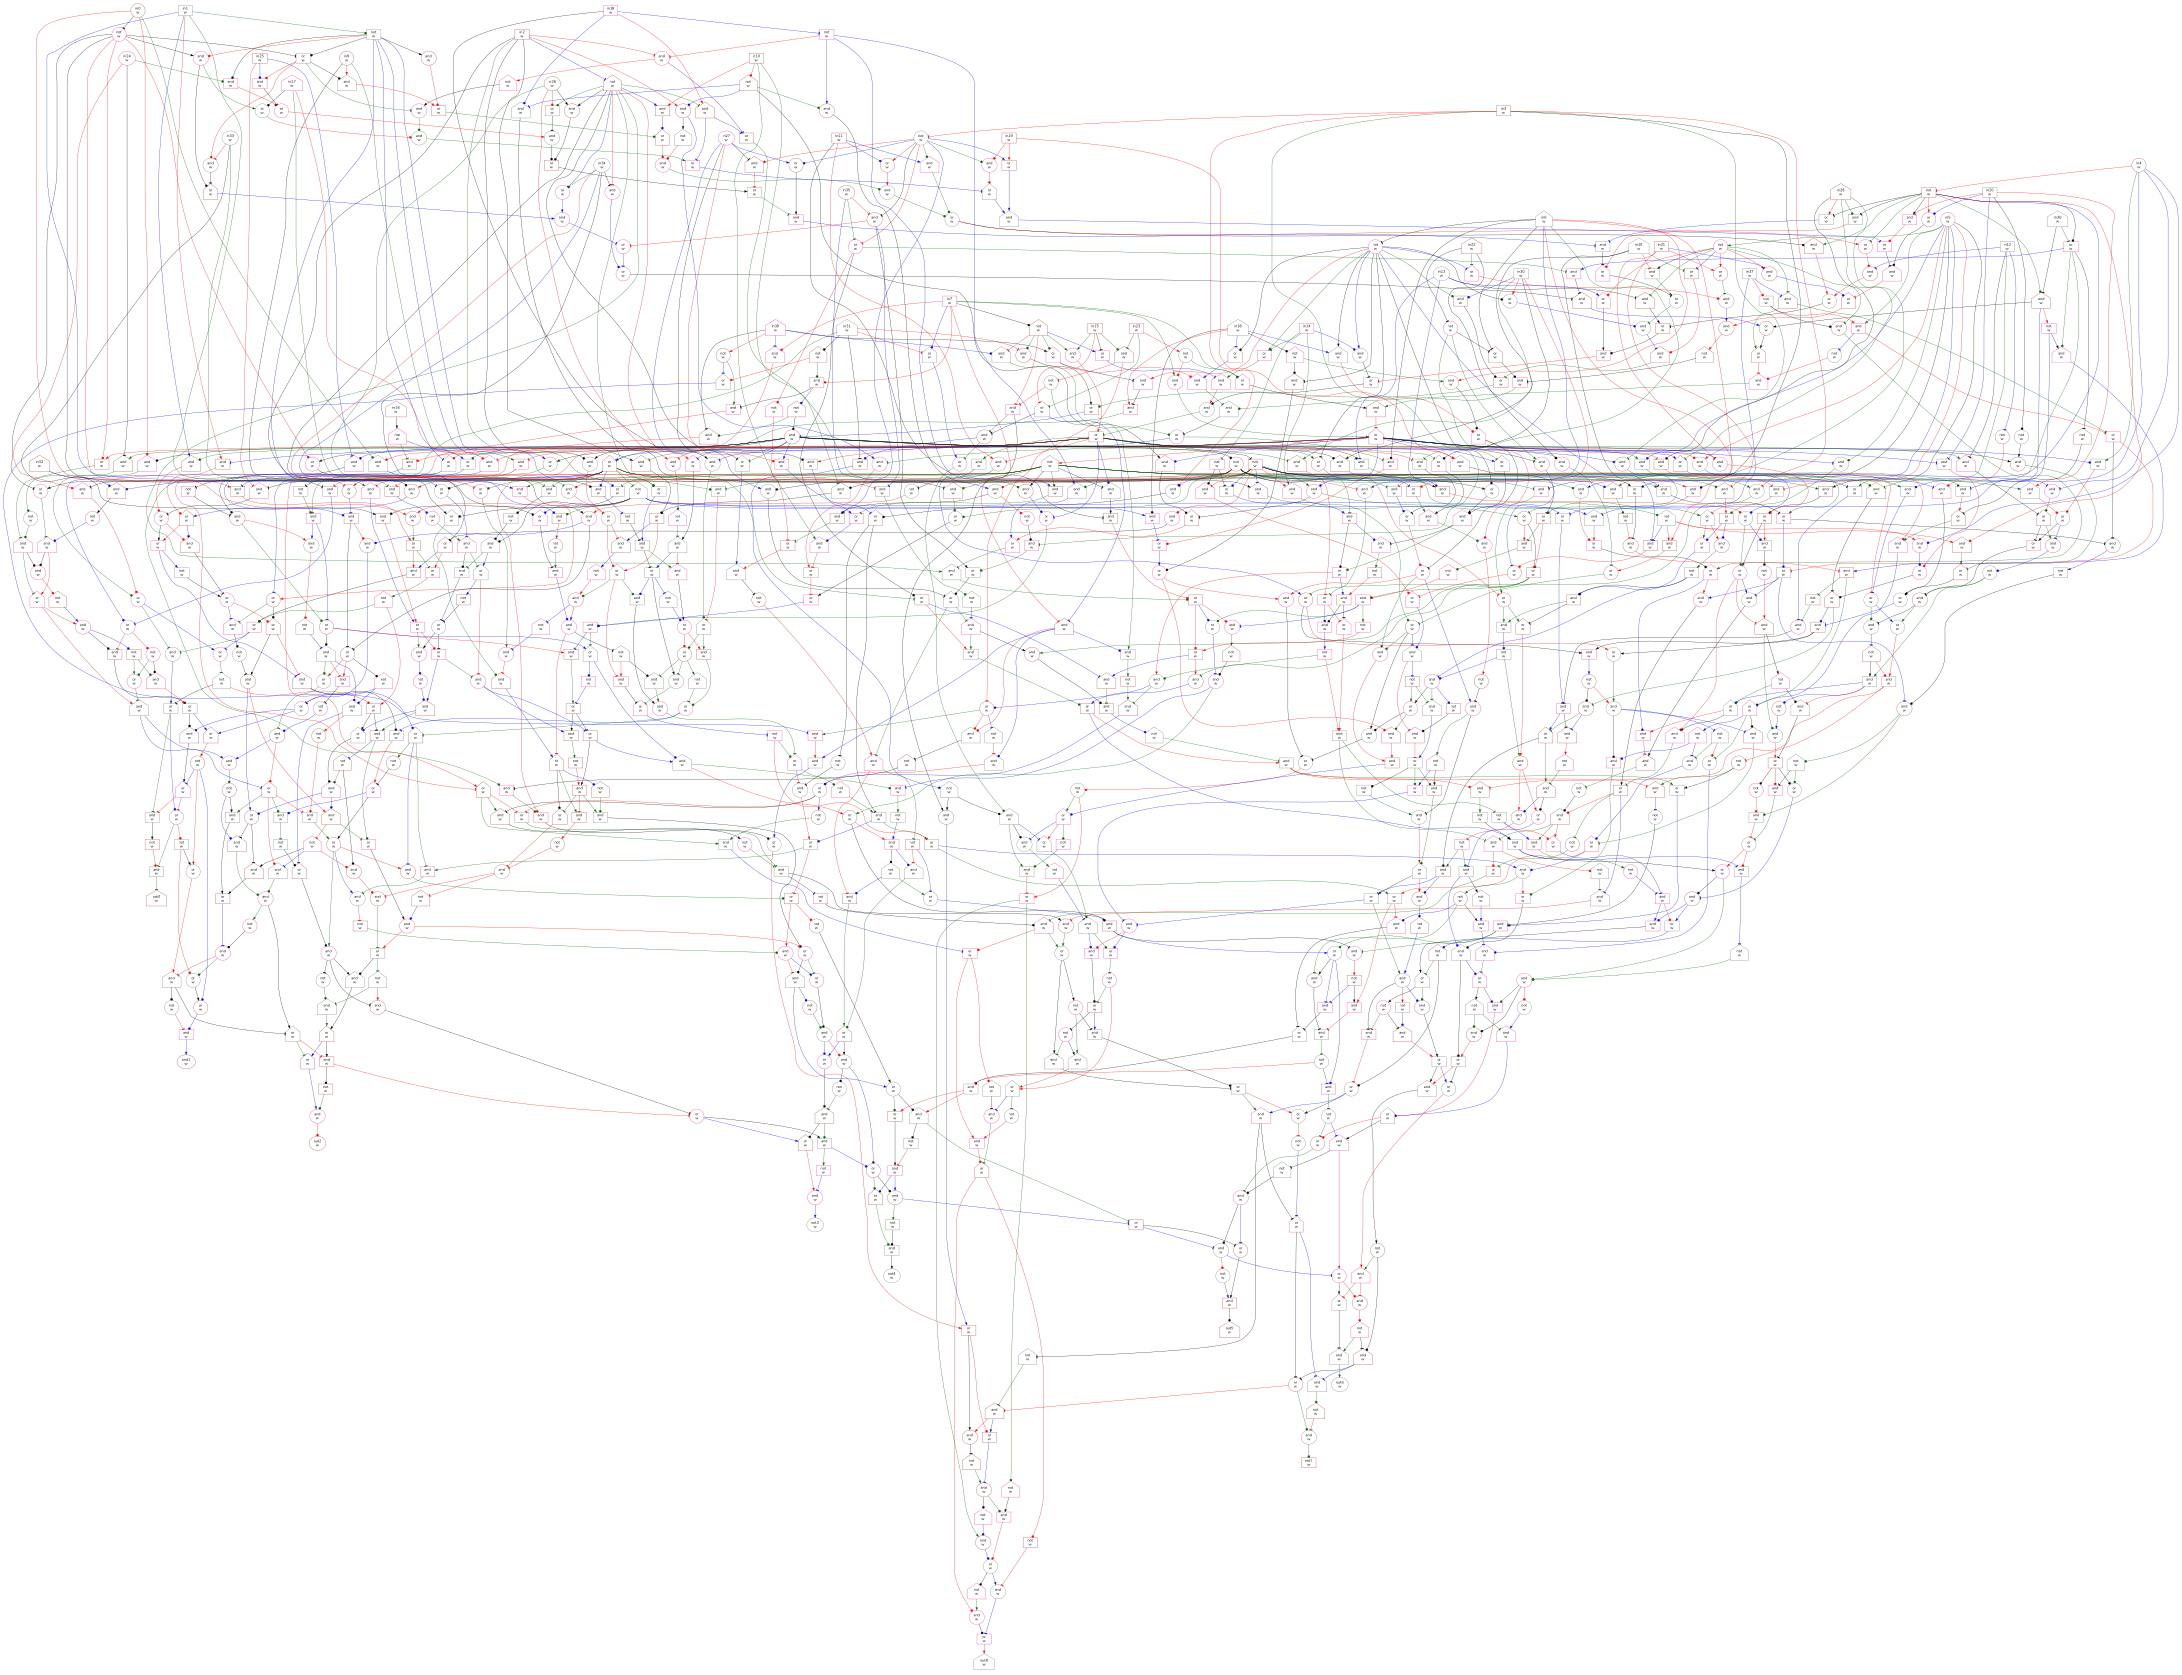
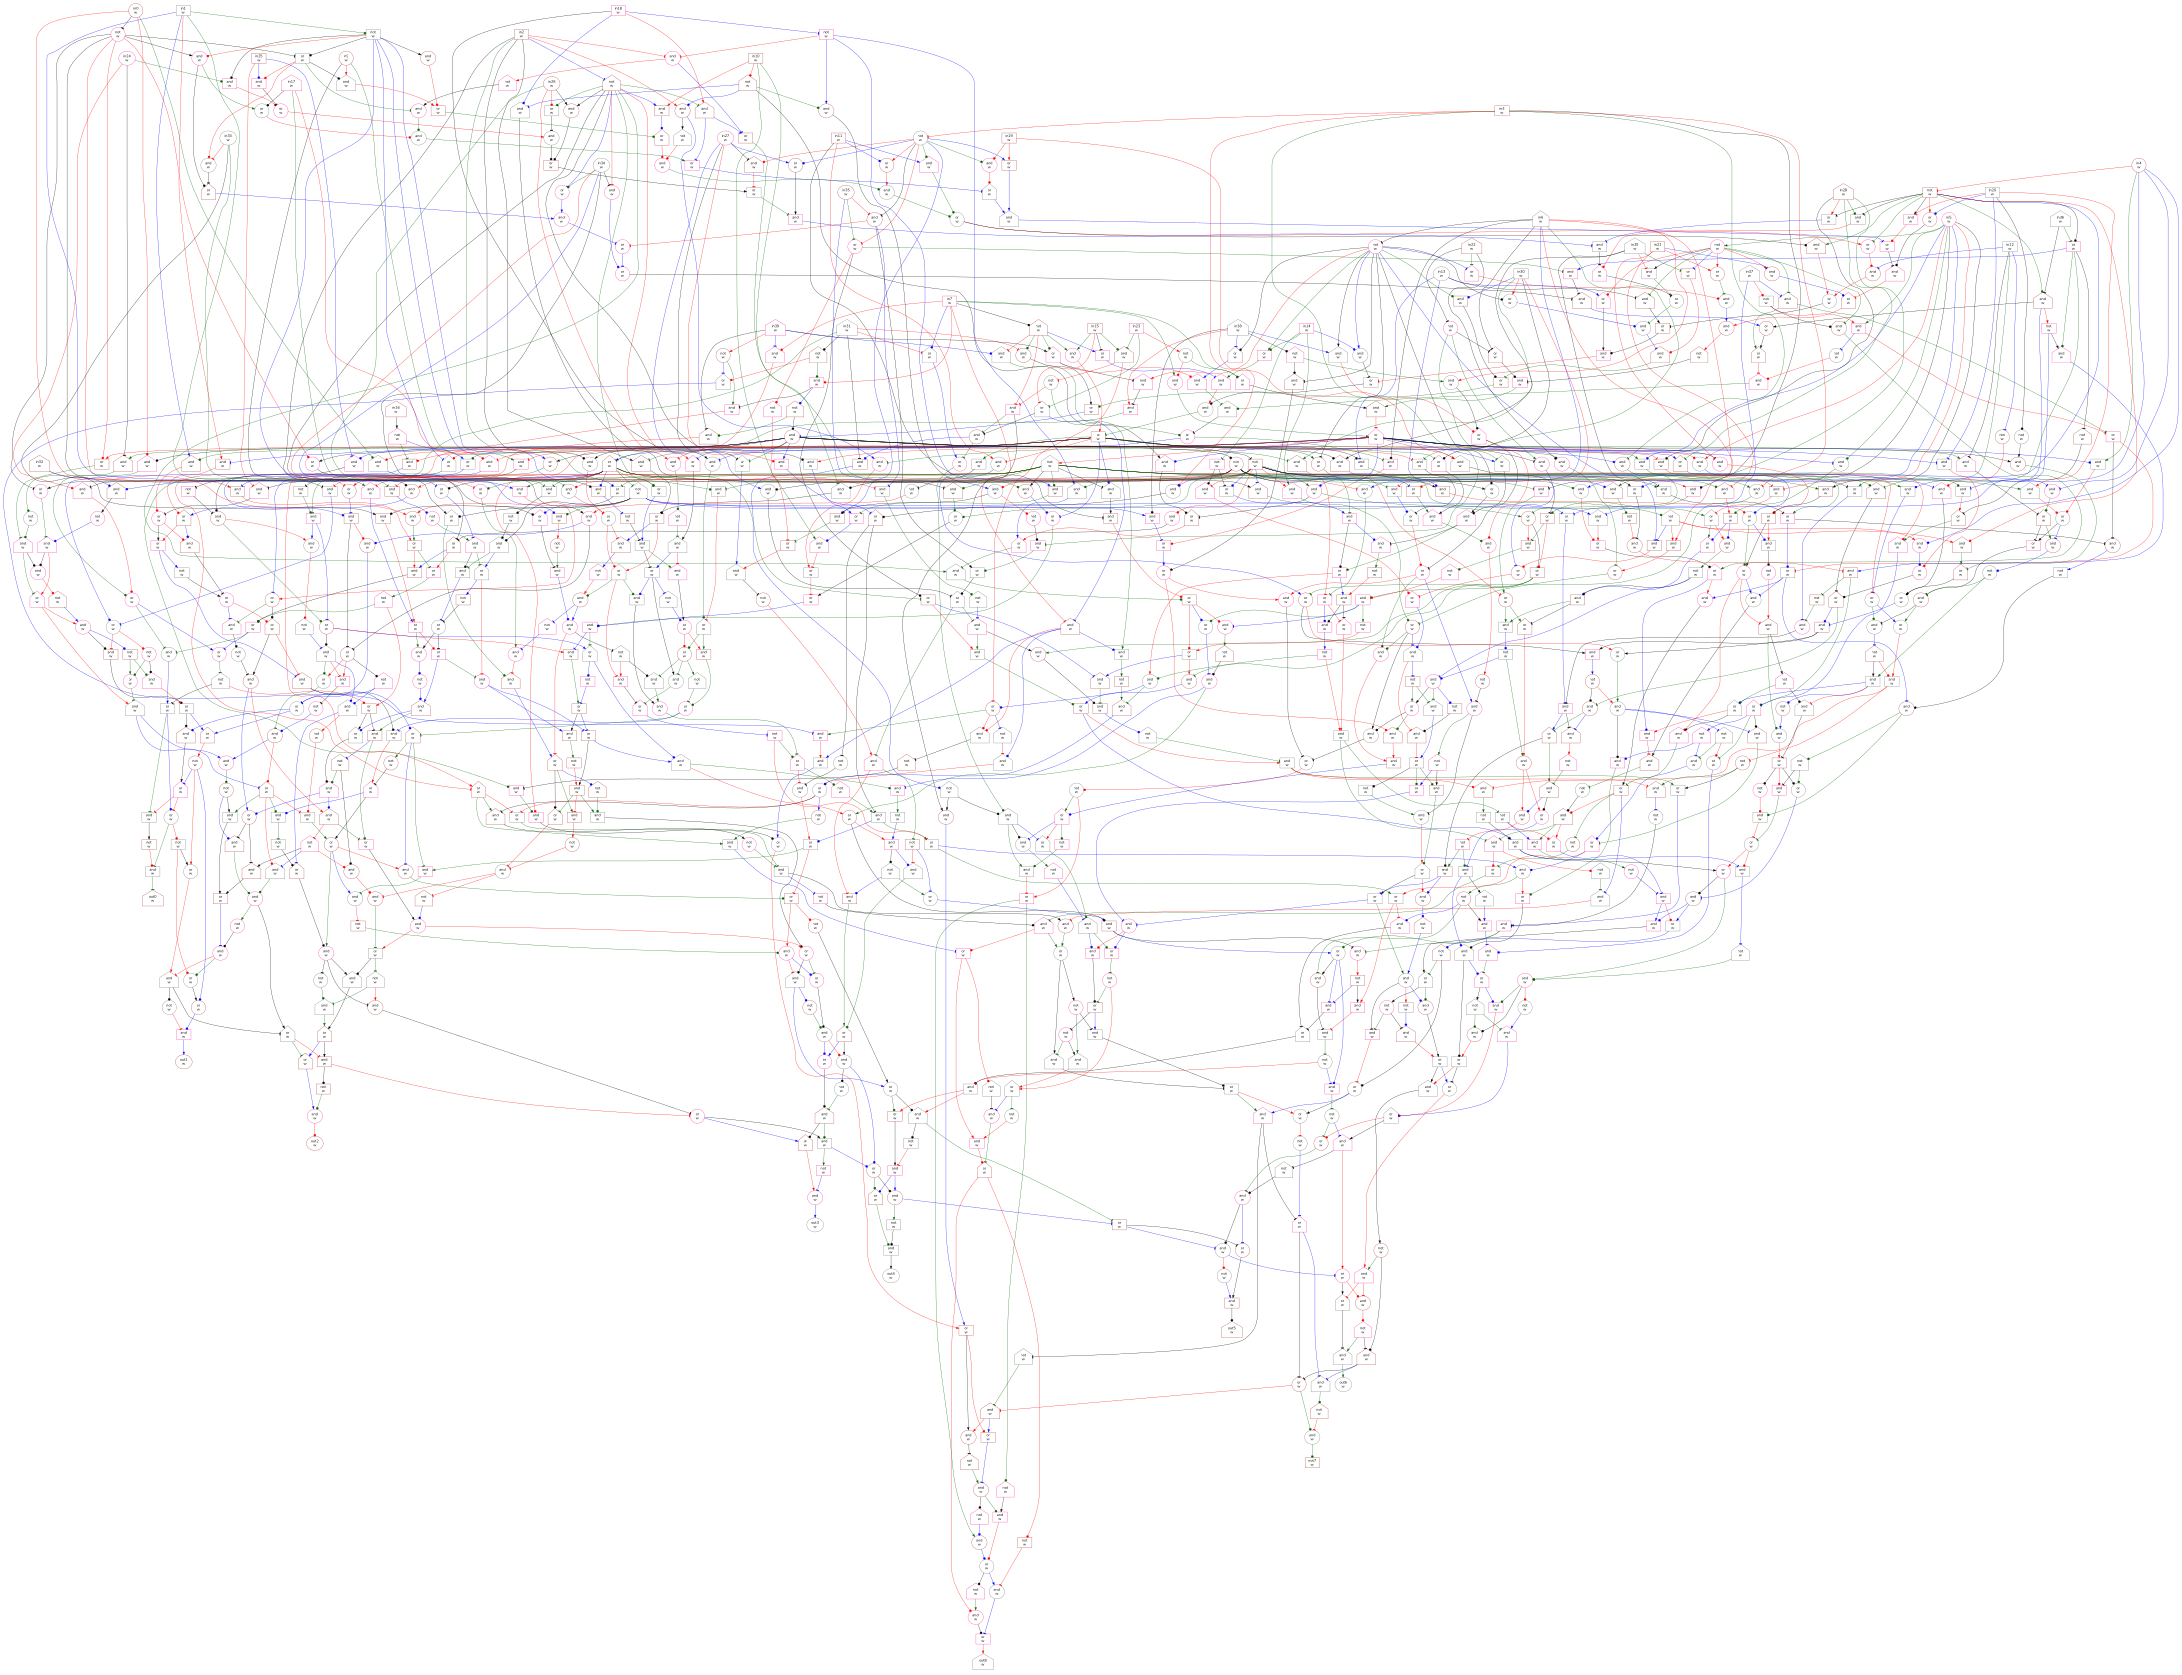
(1750, 274) -> (1749, 274)
(186, 1062) -> (184, 1062)
